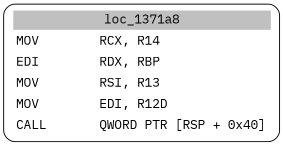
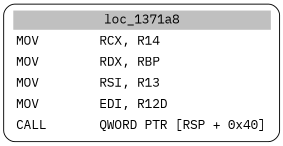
(88, 62) -> (88, 62)
